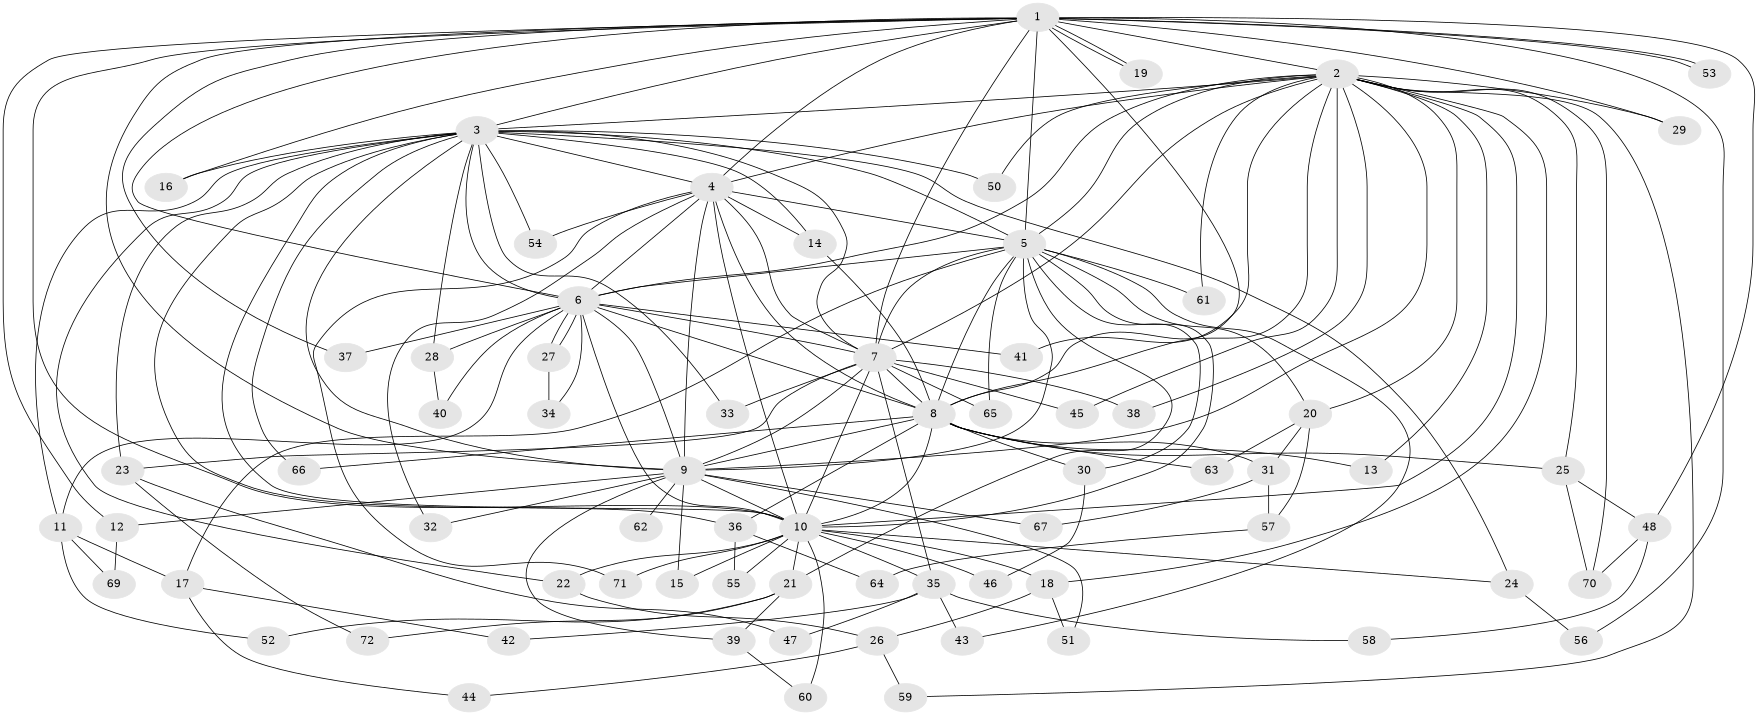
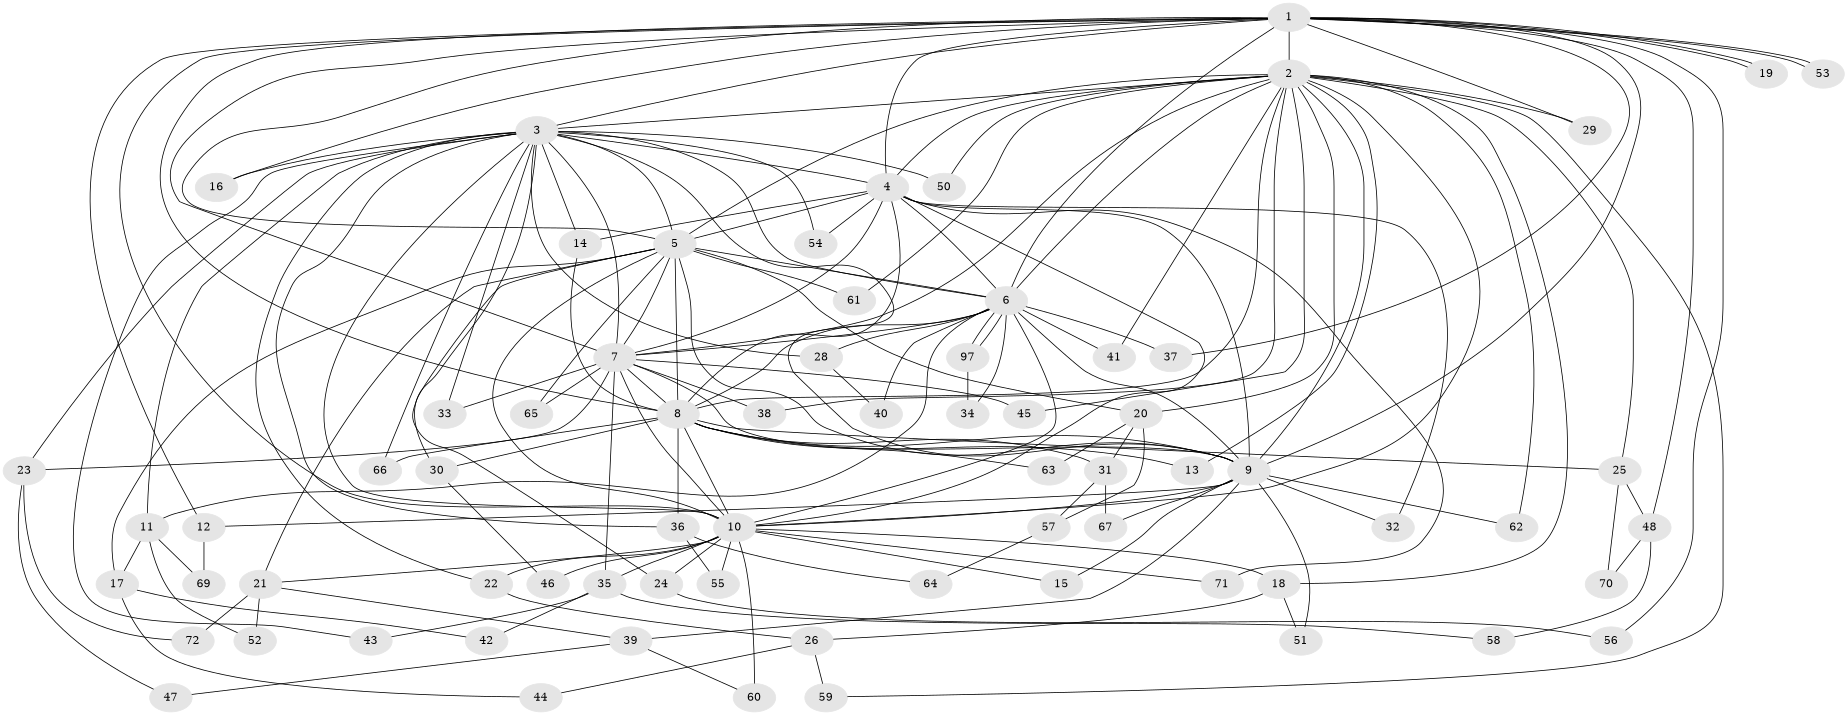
(1607, 225) -> (1513, 236)
(549, 358) -> (968, 358)
(1403, 476) -> (110, 366)
(864, 615) -> (401, 669)
